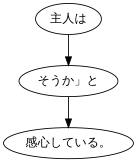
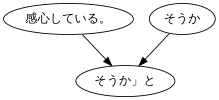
(68, 19) -> (182, 19)
(68, 108) -> (94, 47)
